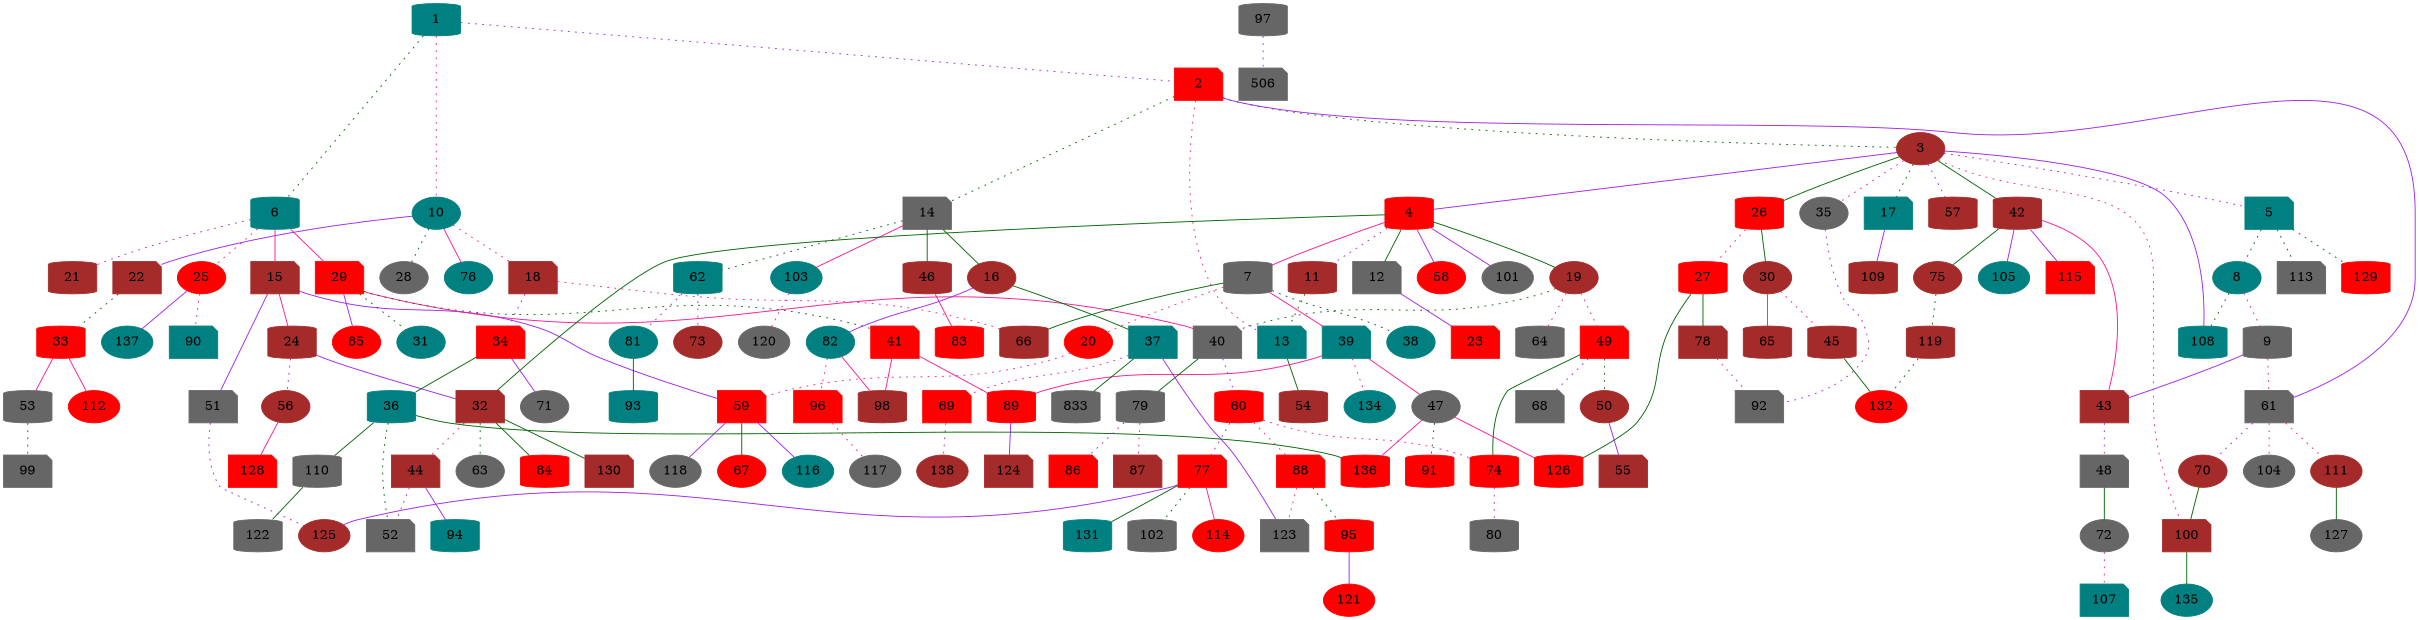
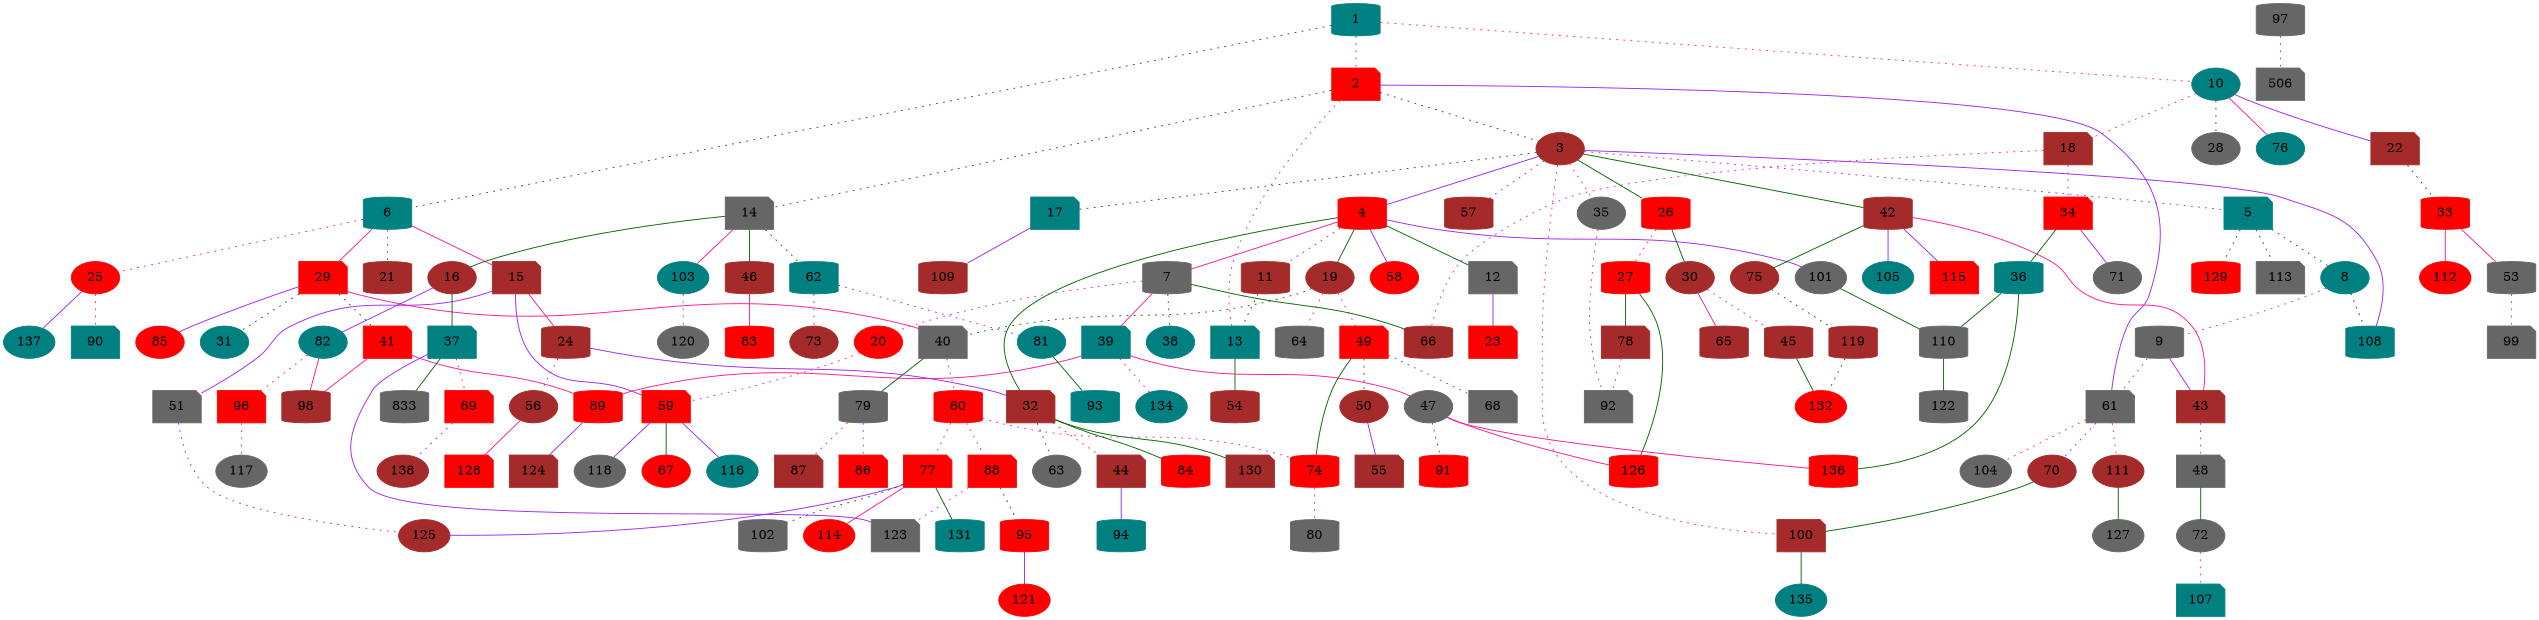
none -> (1880, 309)
(28, 439) -> (2512, 310)
(391, 536) -> none
